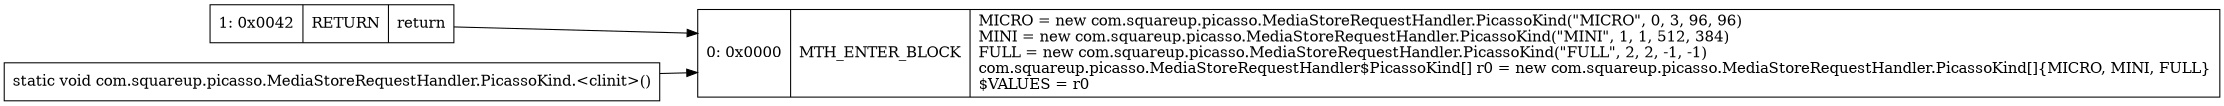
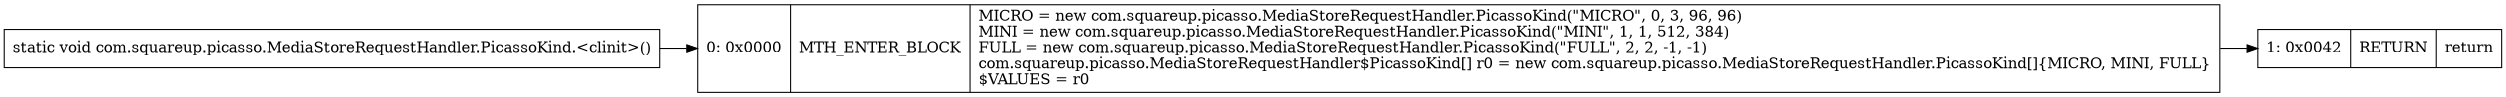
(570, 30) -> (2234, 49)
